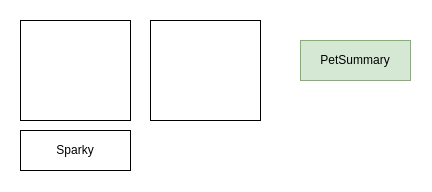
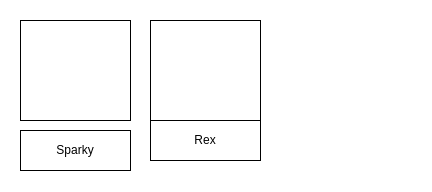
(356, 61) -> none
none -> (206, 141)
